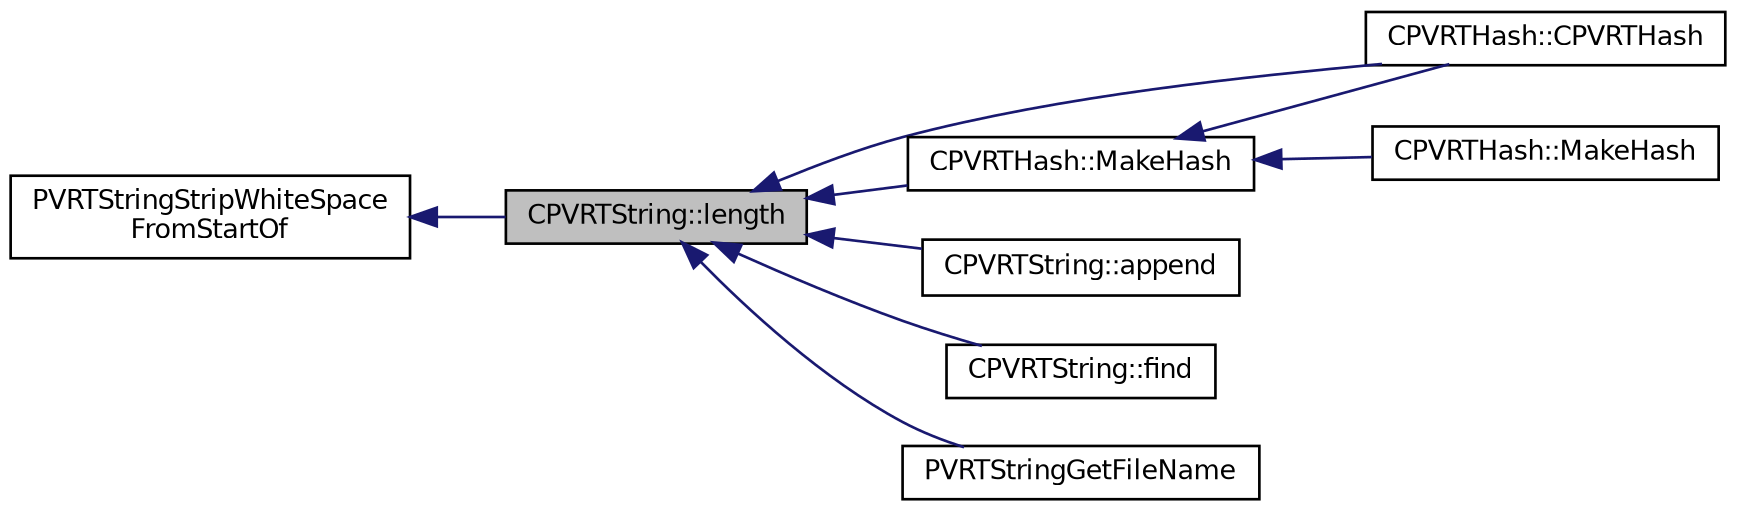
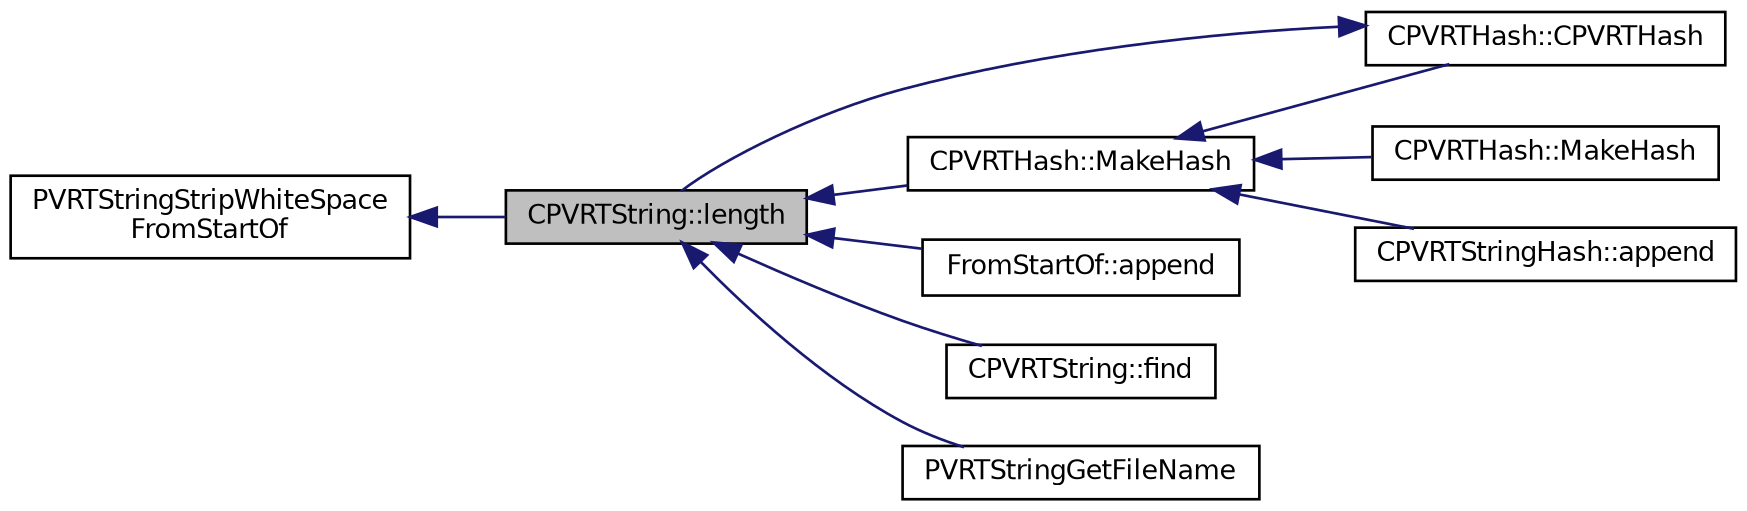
(1075, 101) -> (998, 67)
none -> (1546, 254)
(1081, 268) -> (1081, 268)
